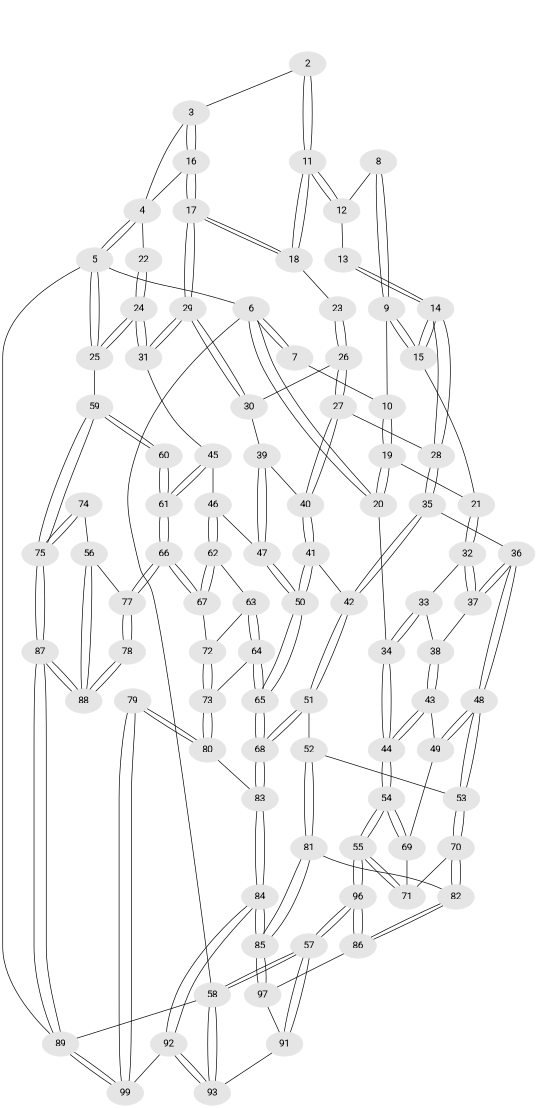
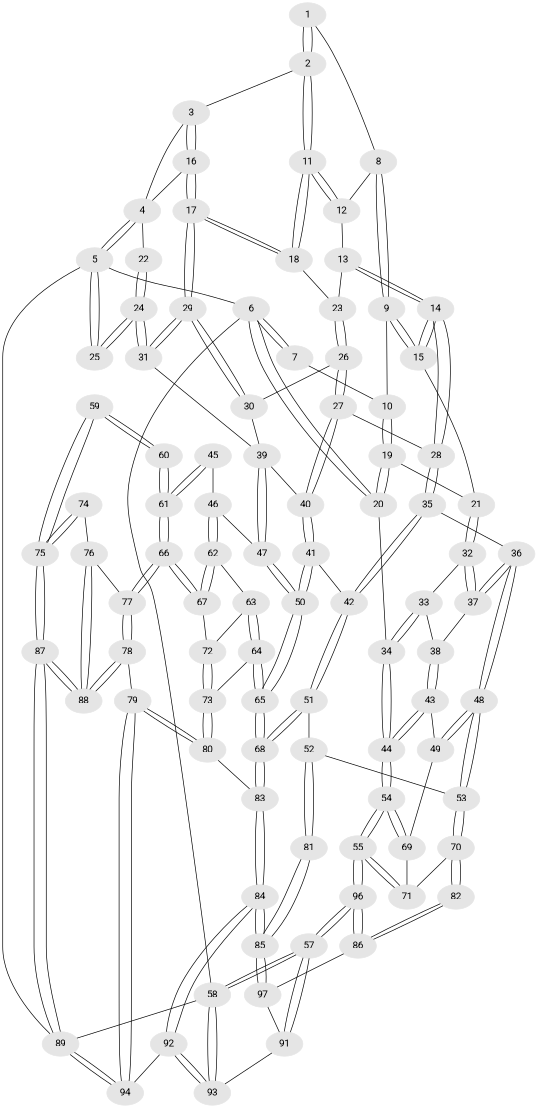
none -> (308, 15)
none -> (340, 285)
(95, 383) -> none
(169, 412) -> (203, 407)
(89, 554) -> (89, 554)
none -> (130, 677)
(367, 870) -> none
(125, 1093) -> (125, 1093)
